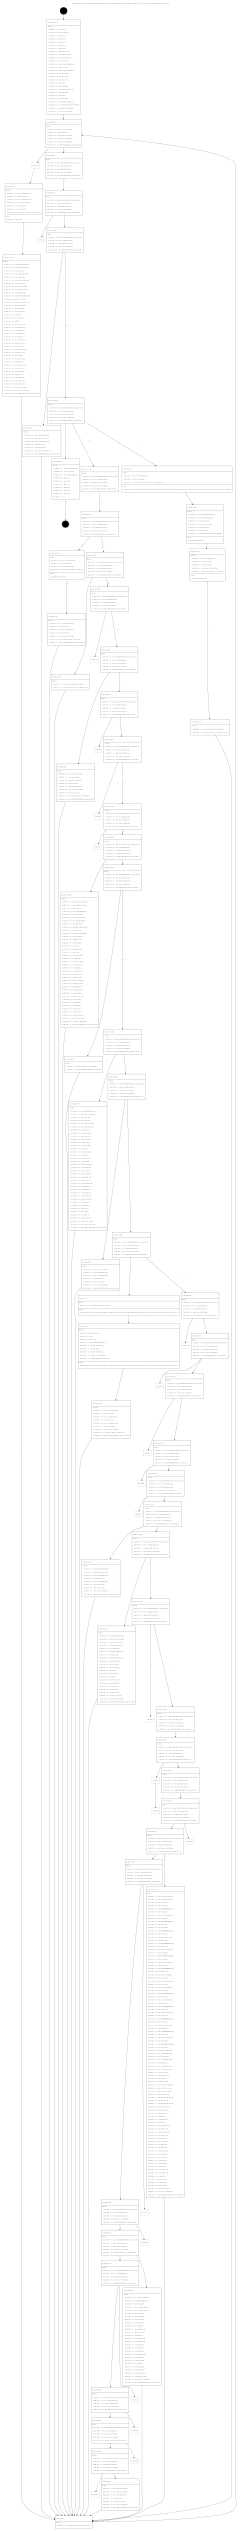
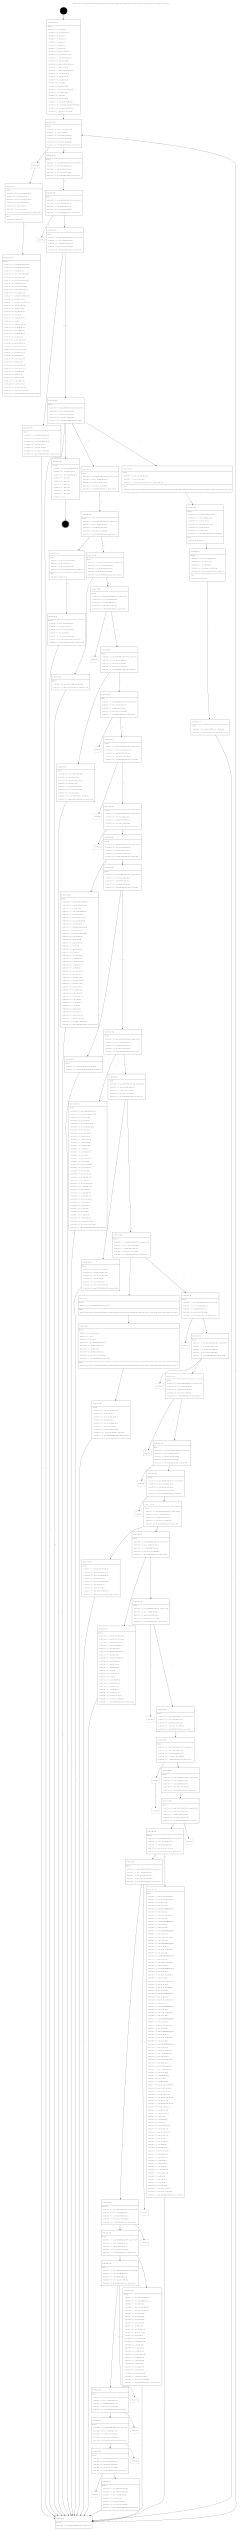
(21, 1468) -> (46, 1466)
